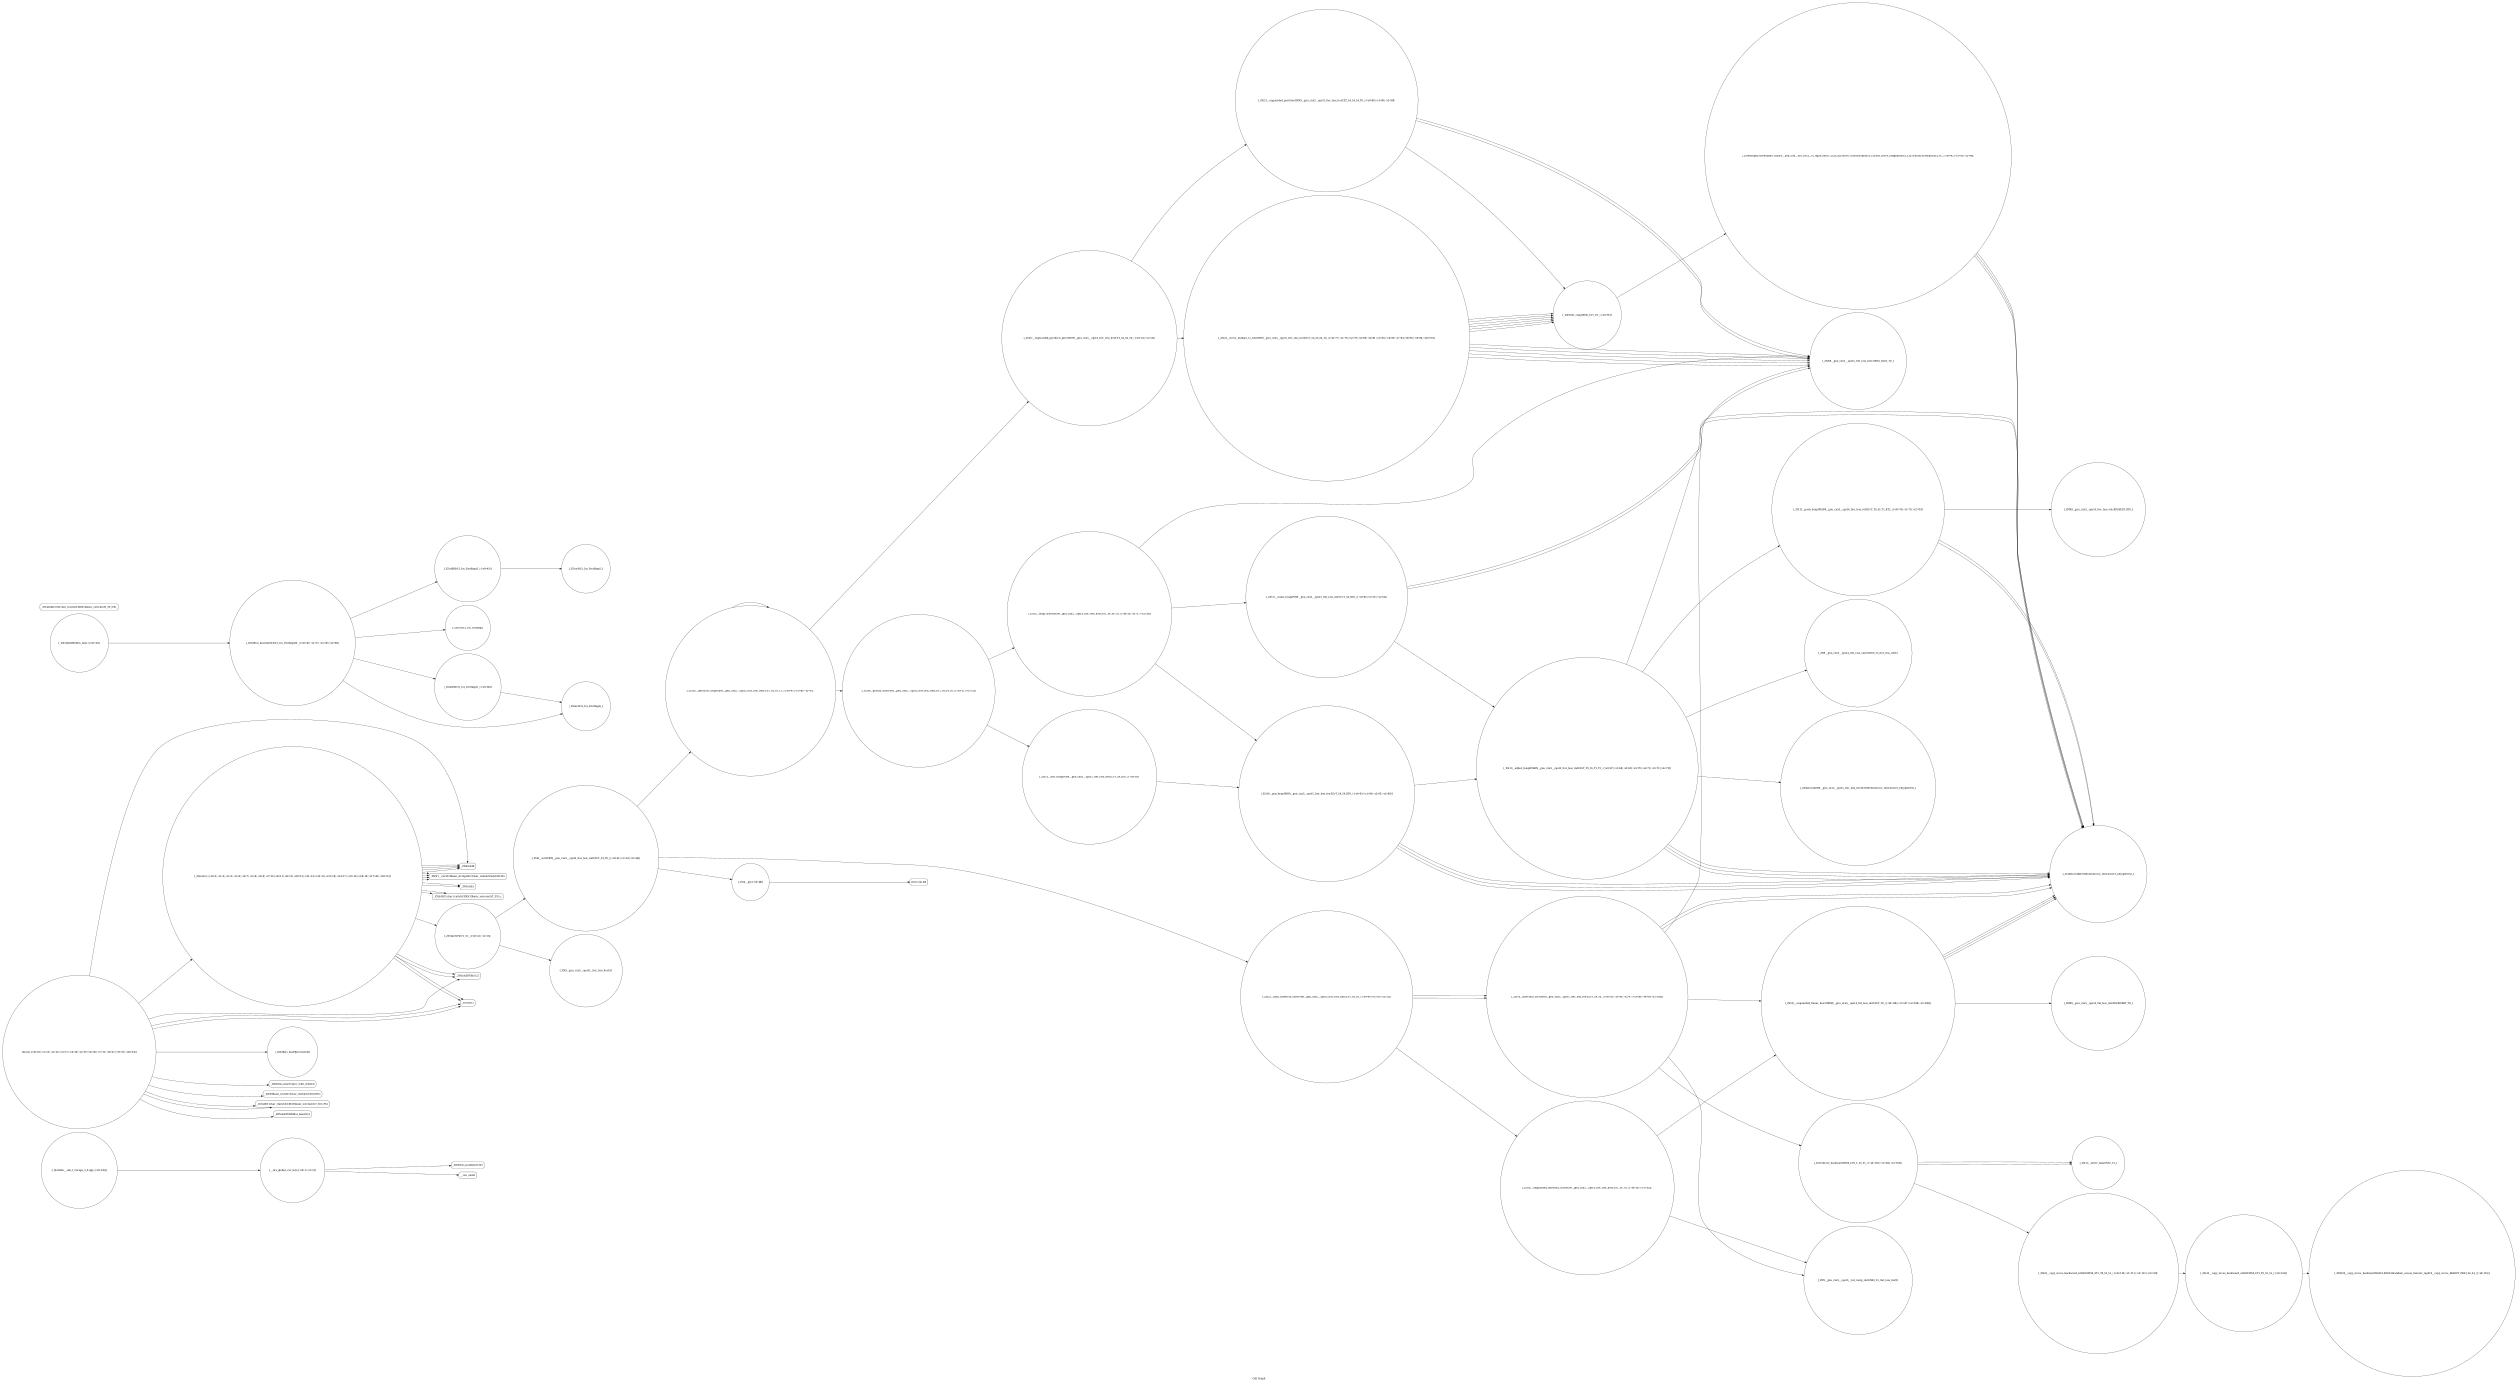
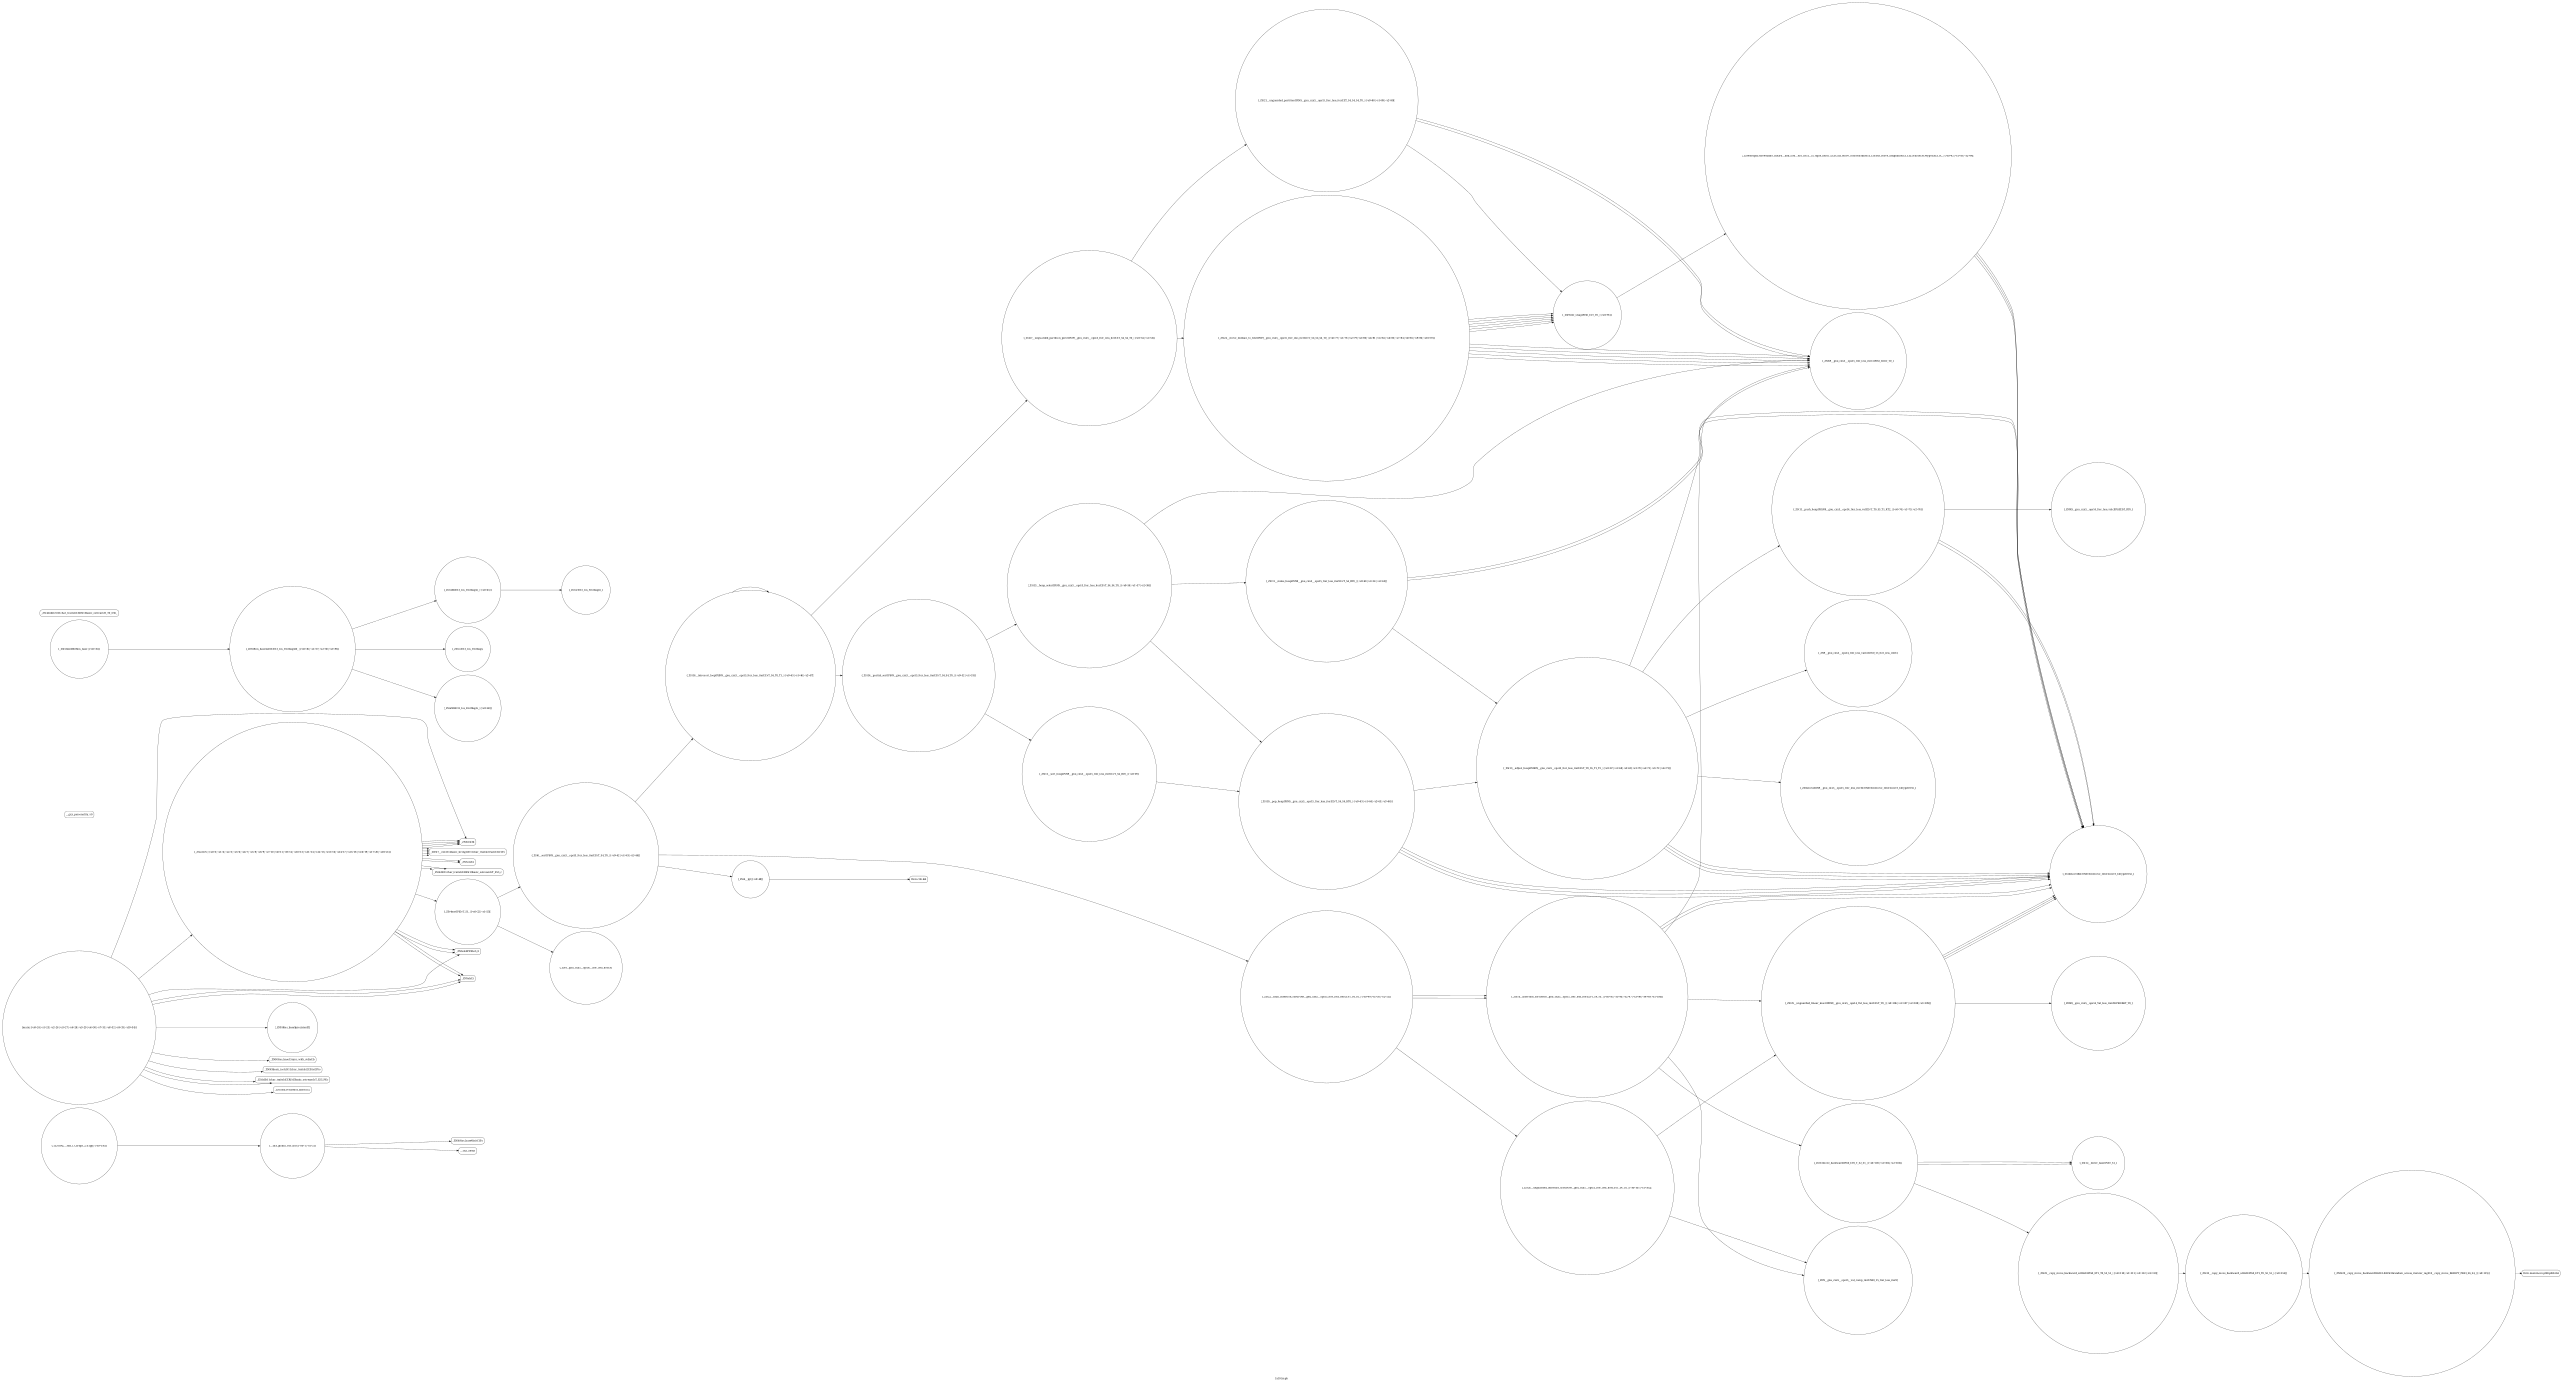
(586, 706) -> none
none -> (79, 815)
none -> (2541, 1273)
